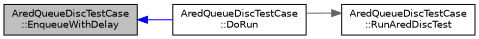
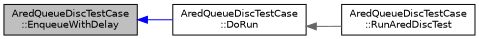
(319, 13) -> (329, 26)
